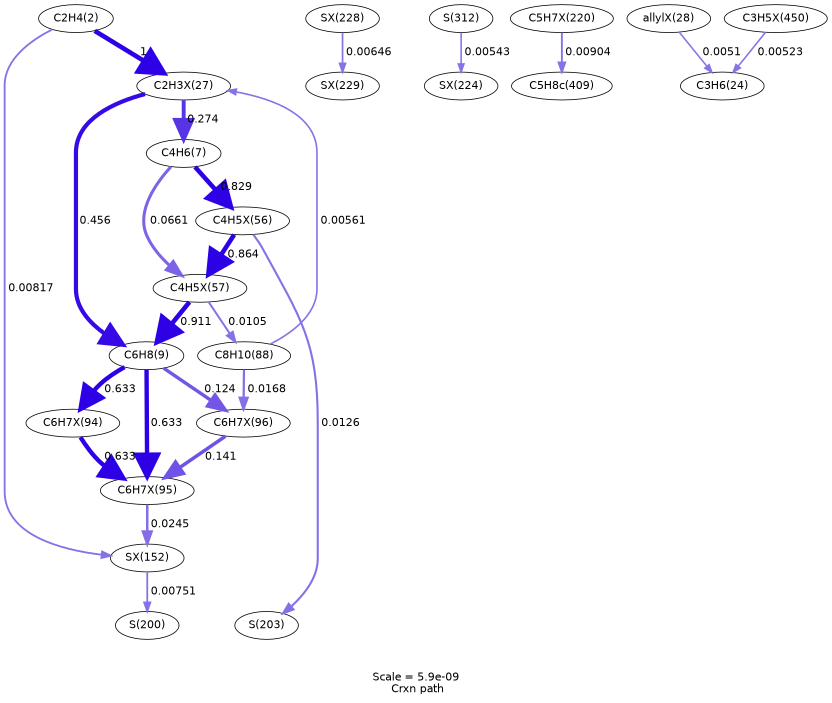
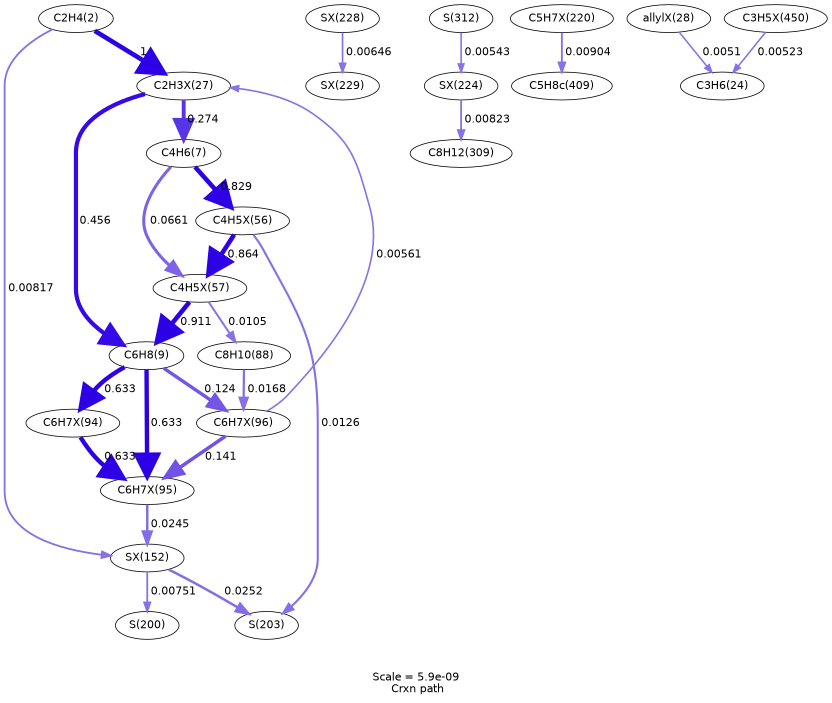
none -> (461, 153)
(317, 204) -> (373, 231)
none -> (204, 588)
